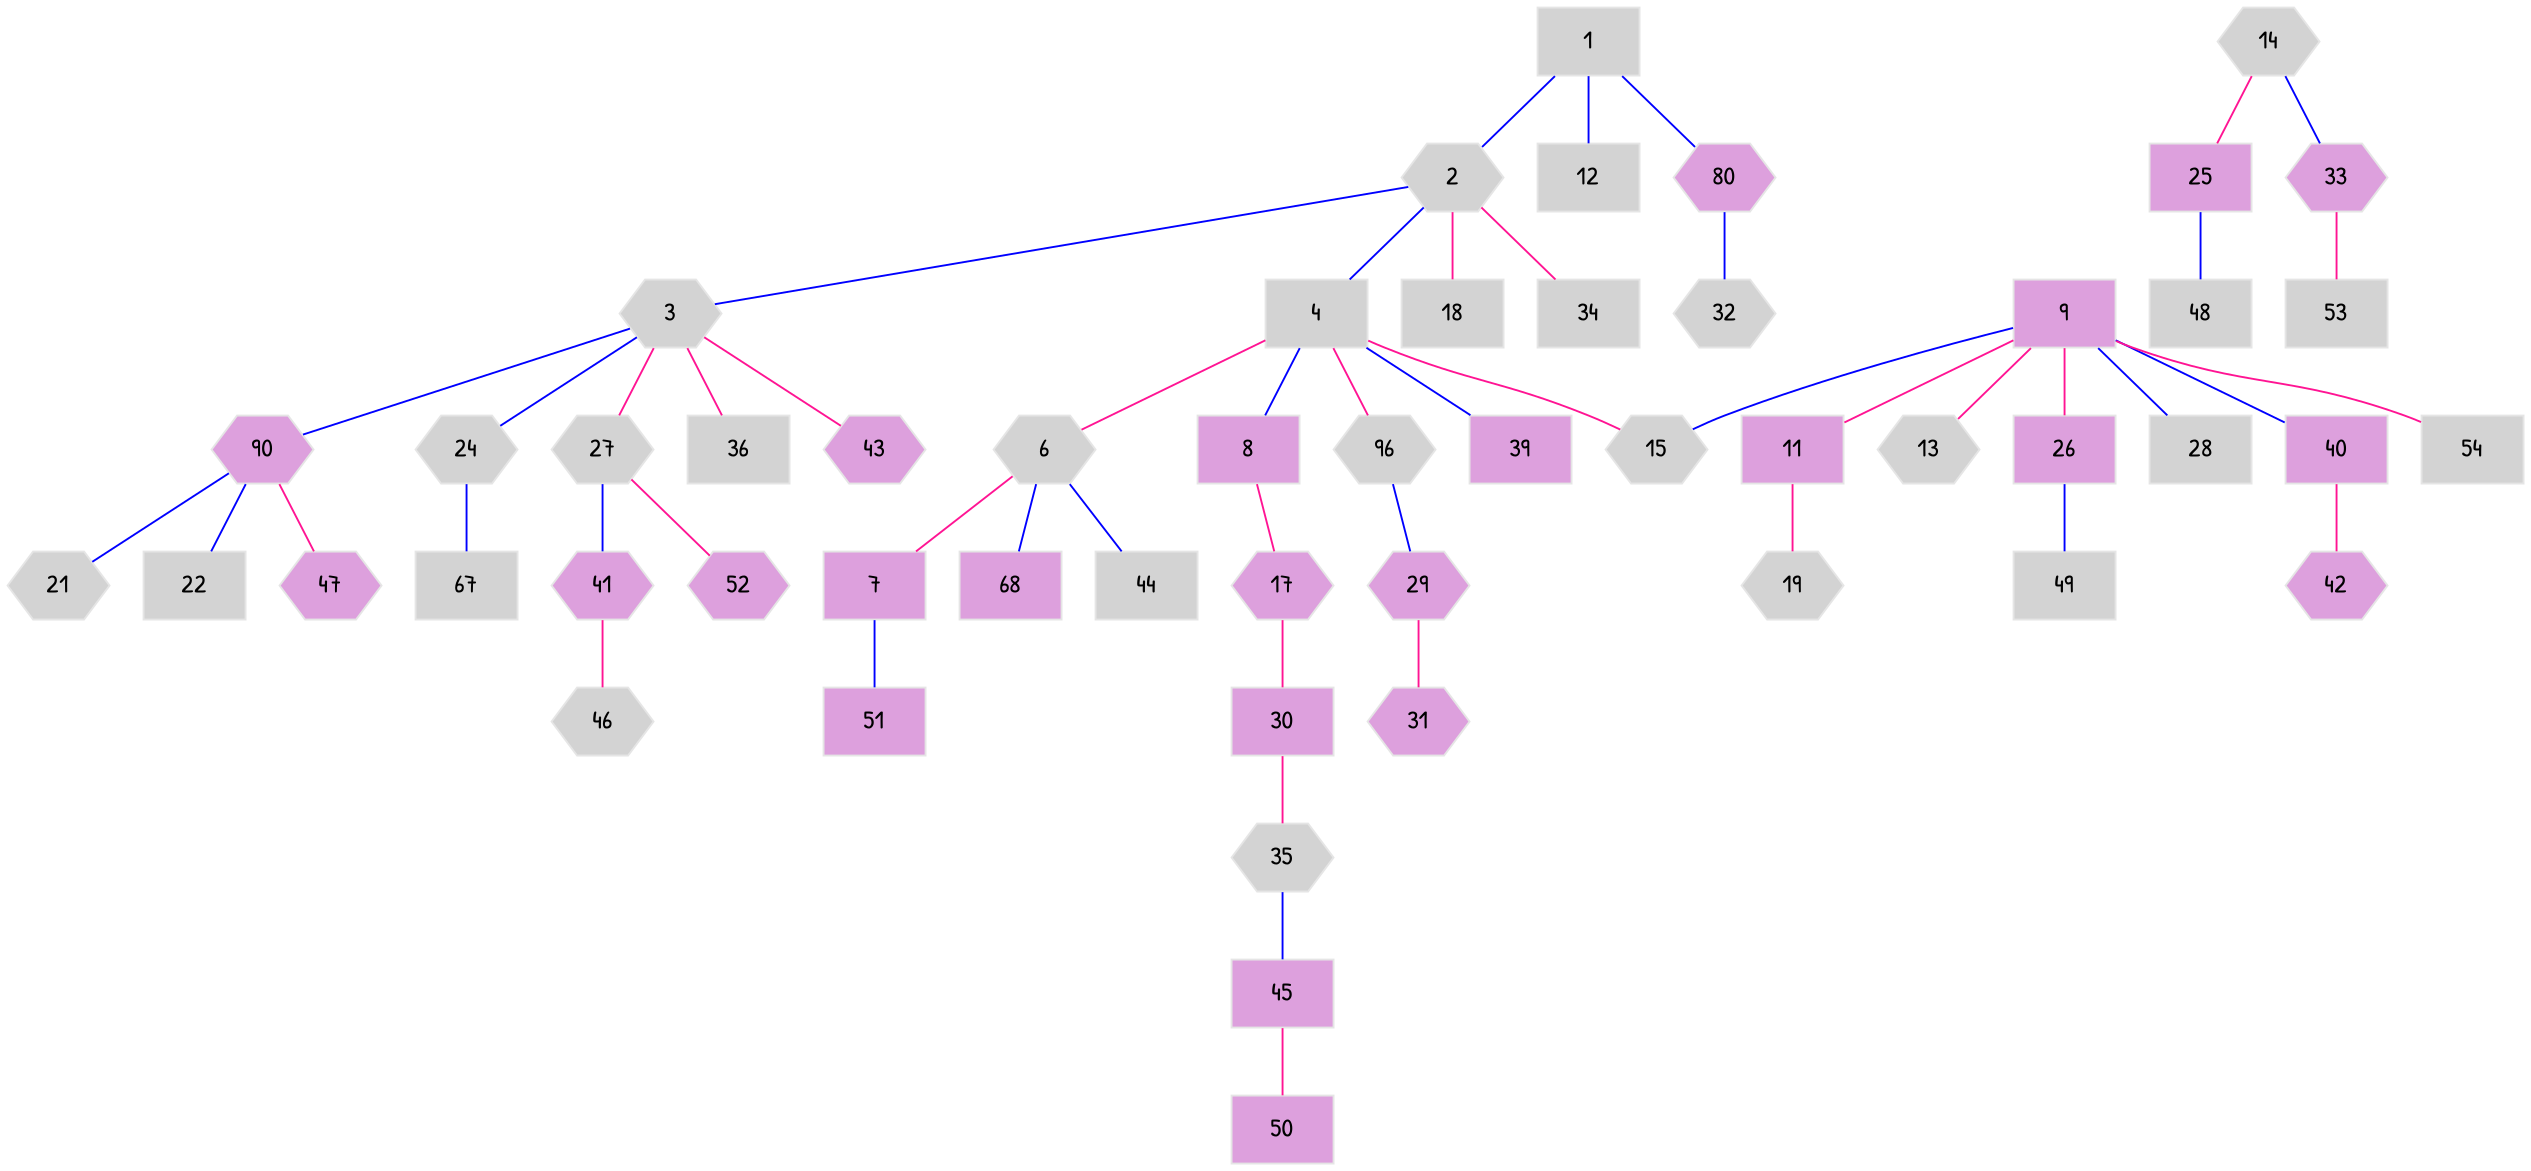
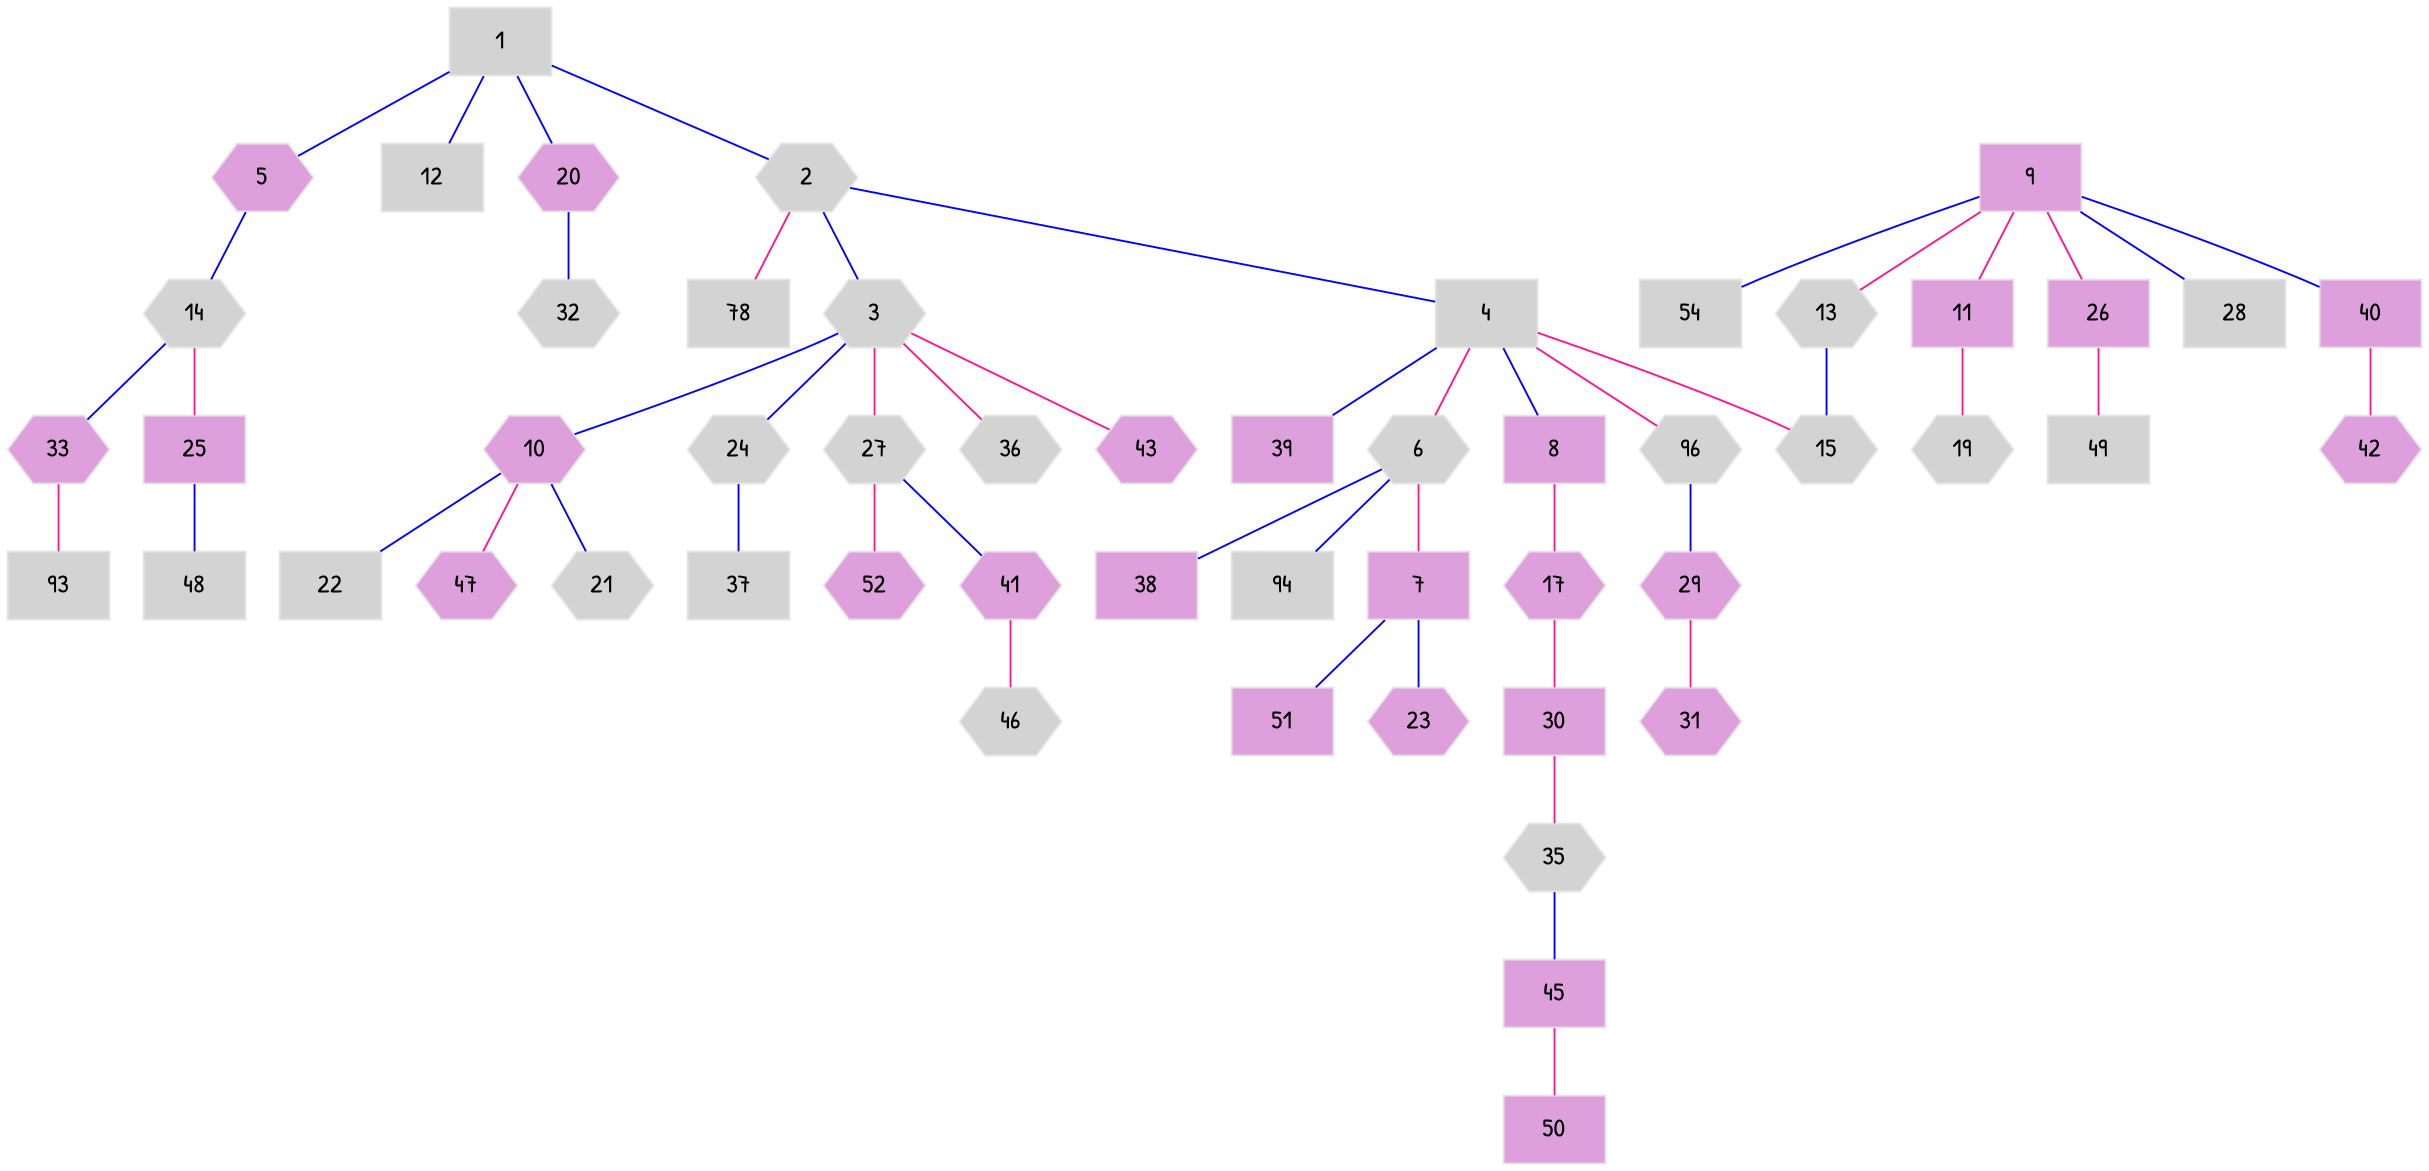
none -> (263, 178)
(1725, 178) -> (569, 178)
(1453, 314) -> (739, 314)
(1589, 314) -> none
(2337, 314) -> (59, 586)
(1851, 373) -> (1827, 382)
(2269, 382) -> (1860, 240)
(263, 450) -> (535, 450)
(739, 450) -> (1011, 450)
(2065, 518) -> (2099, 382)
(467, 586) -> (739, 586)
(1011, 586) -> (1147, 586)
(1147, 586) -> (1283, 586)
none -> (1419, 722)
